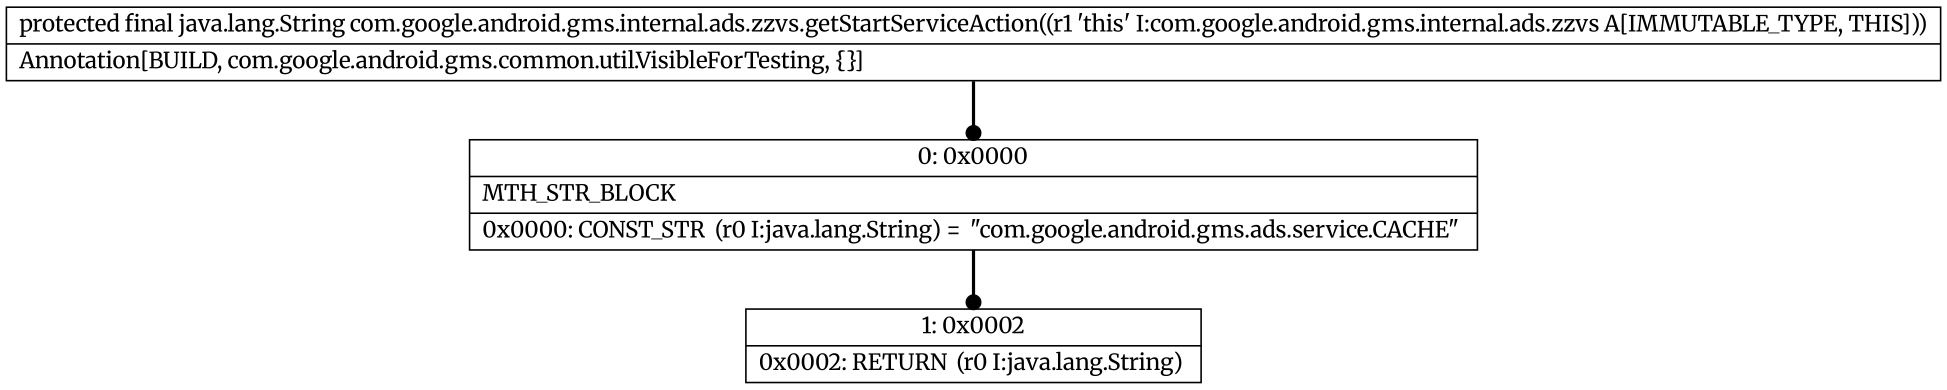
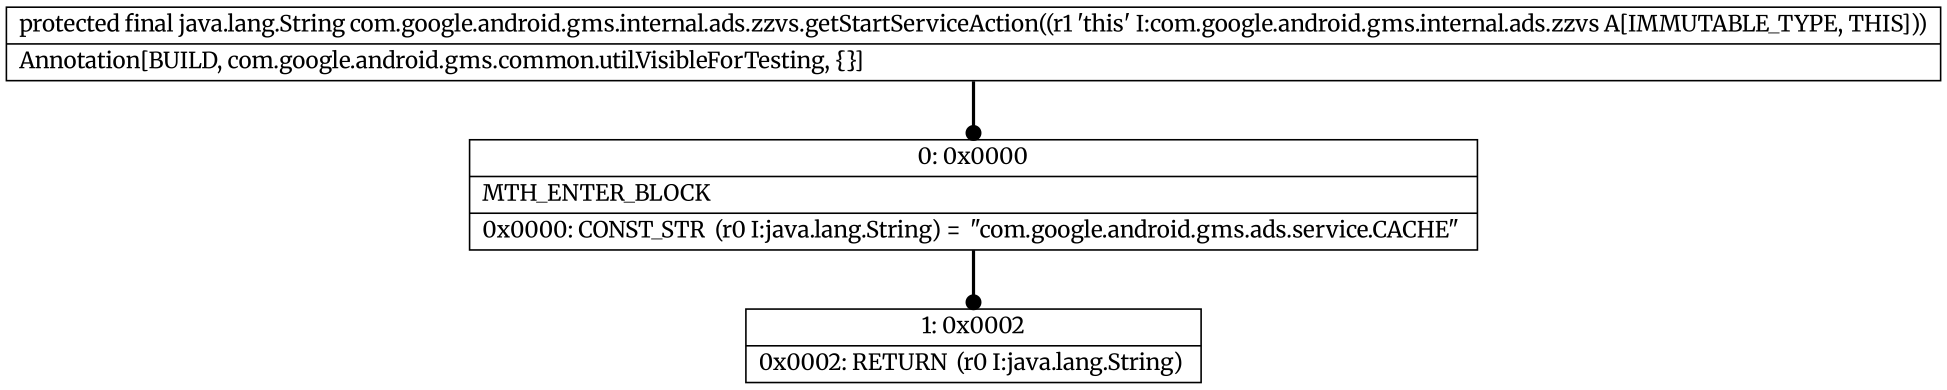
(579, 194) -> (597, 194)
